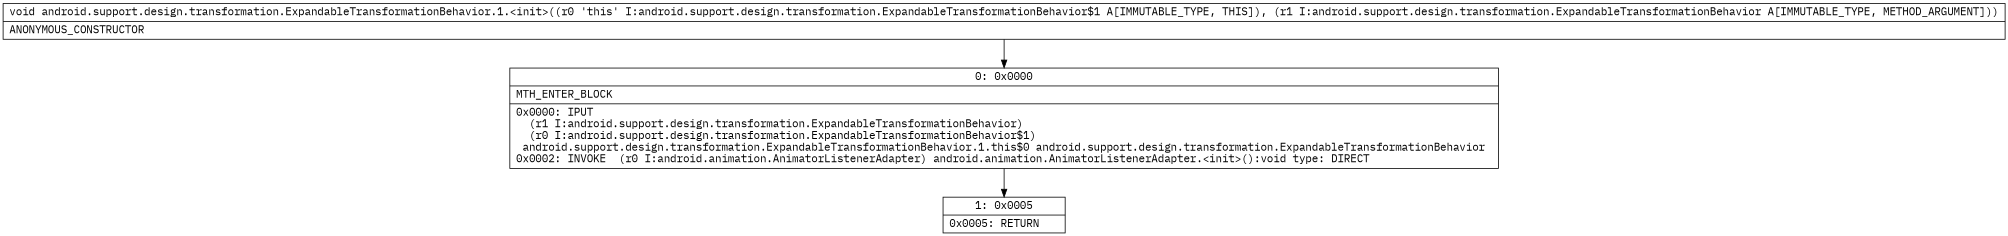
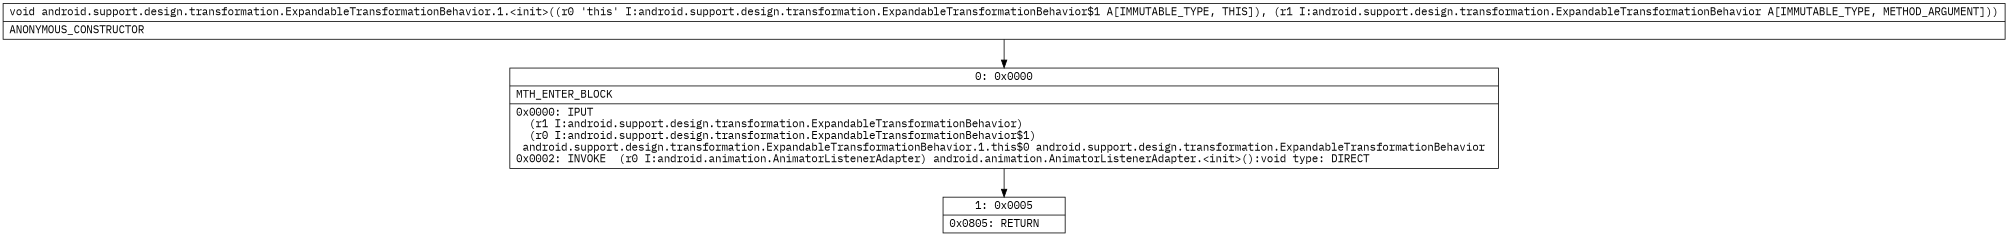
(1004, 224) -> (1004, 224)
